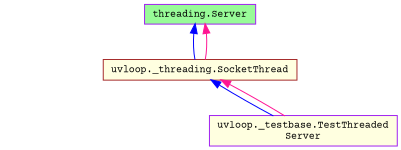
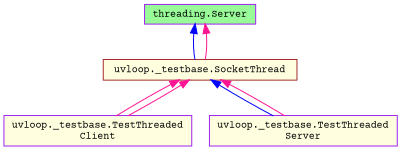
(200, 70) -> (200, 70)
none -> (98, 131)
